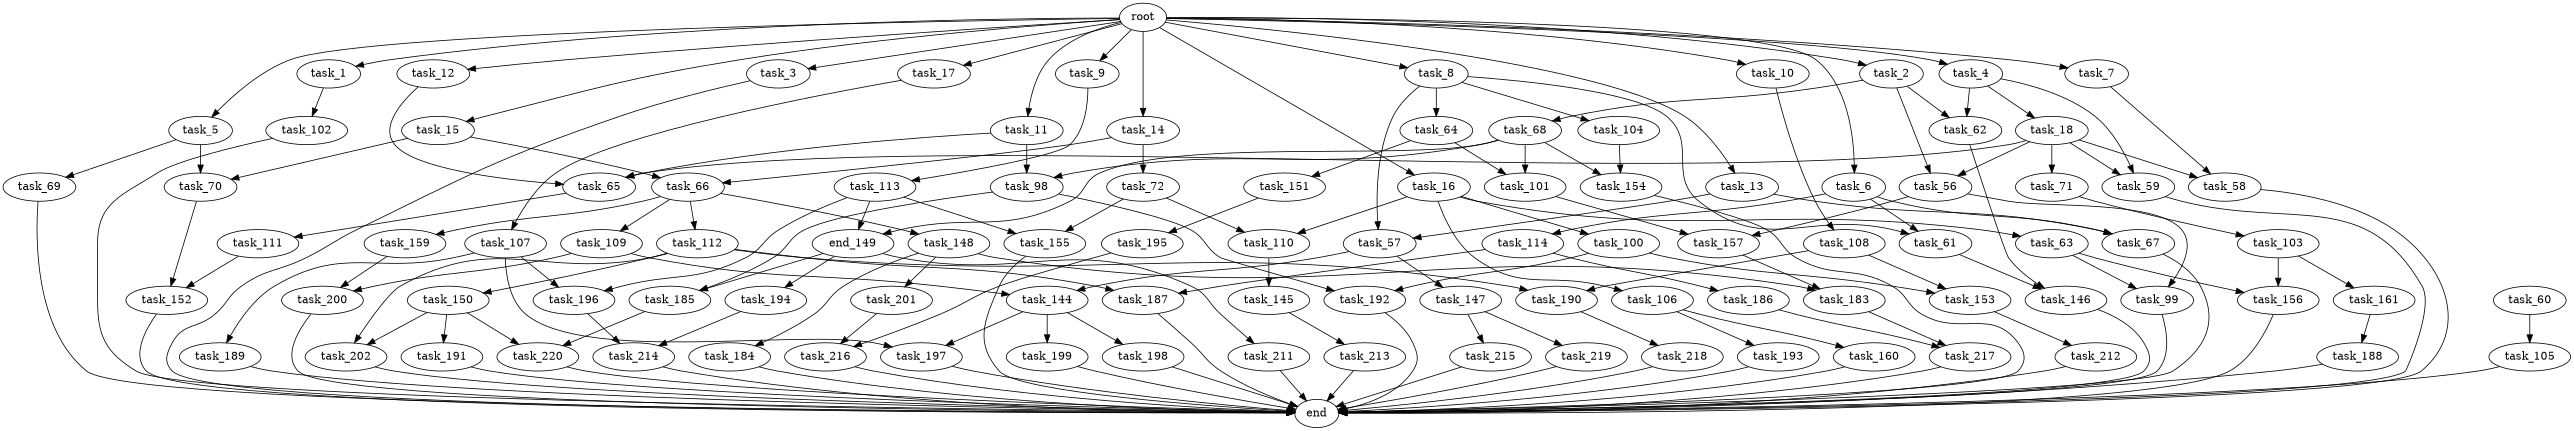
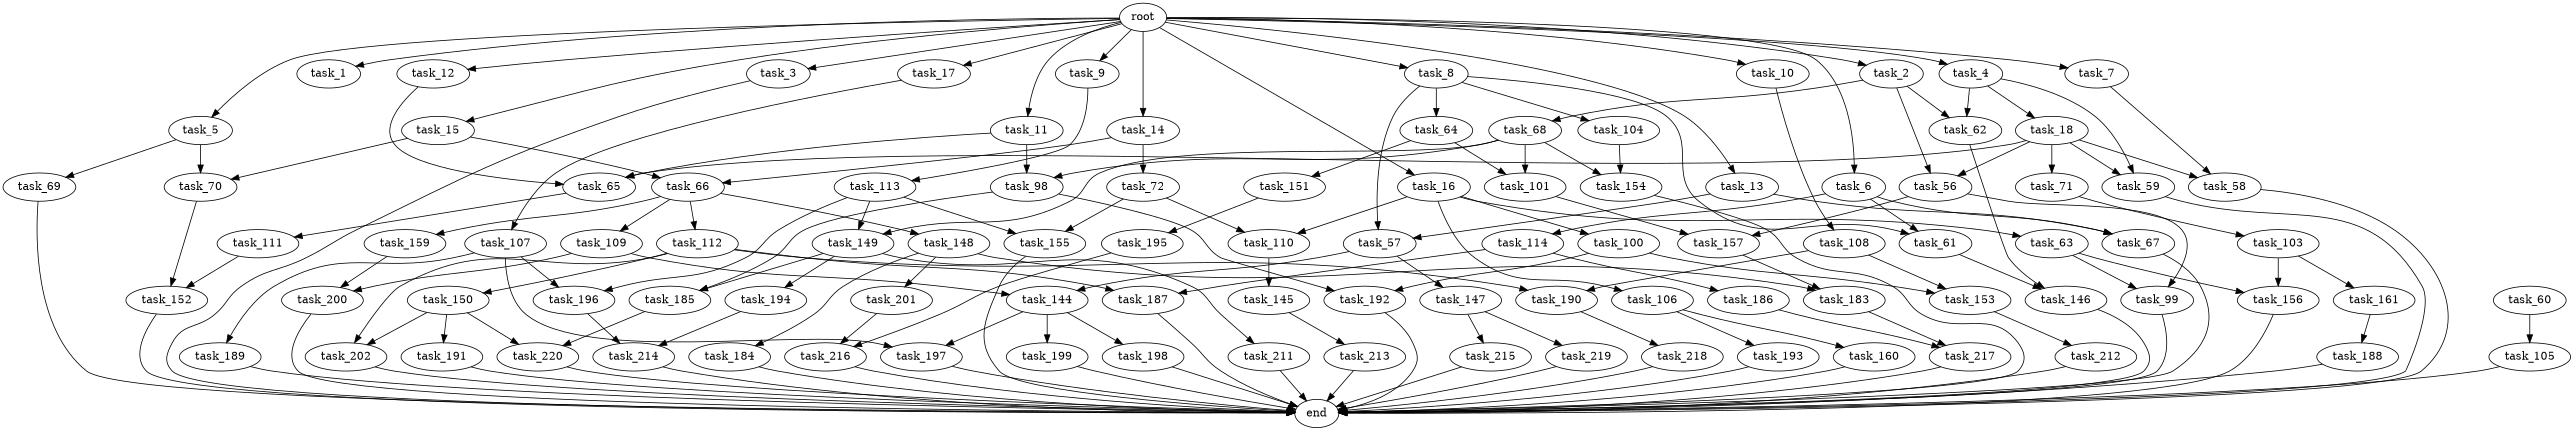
(307, 130) -> none
(853, 244) -> (853, 244)
